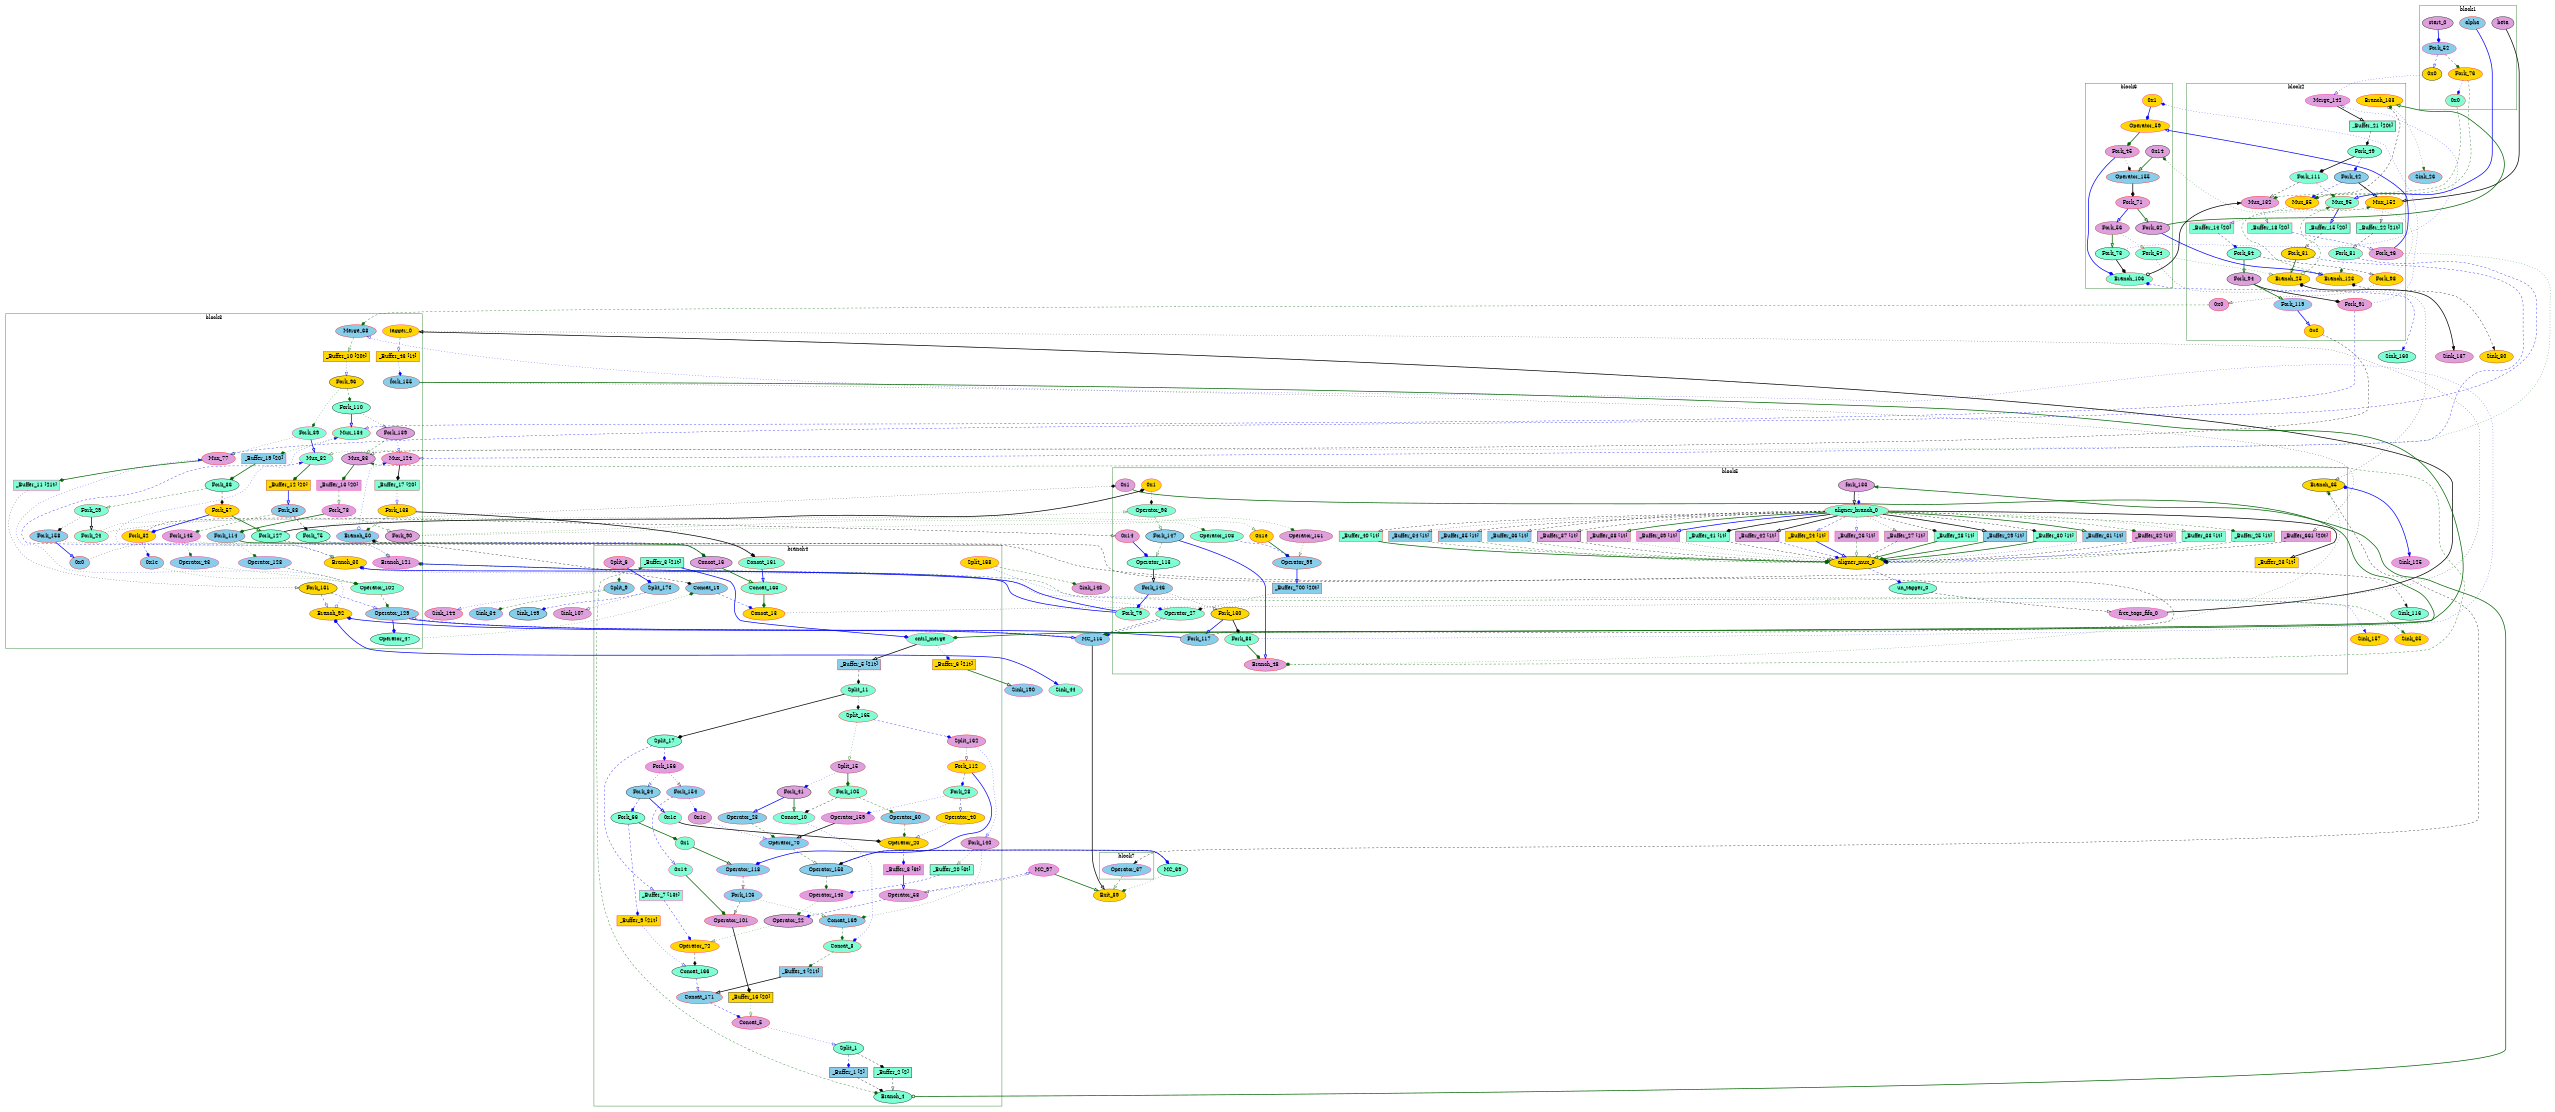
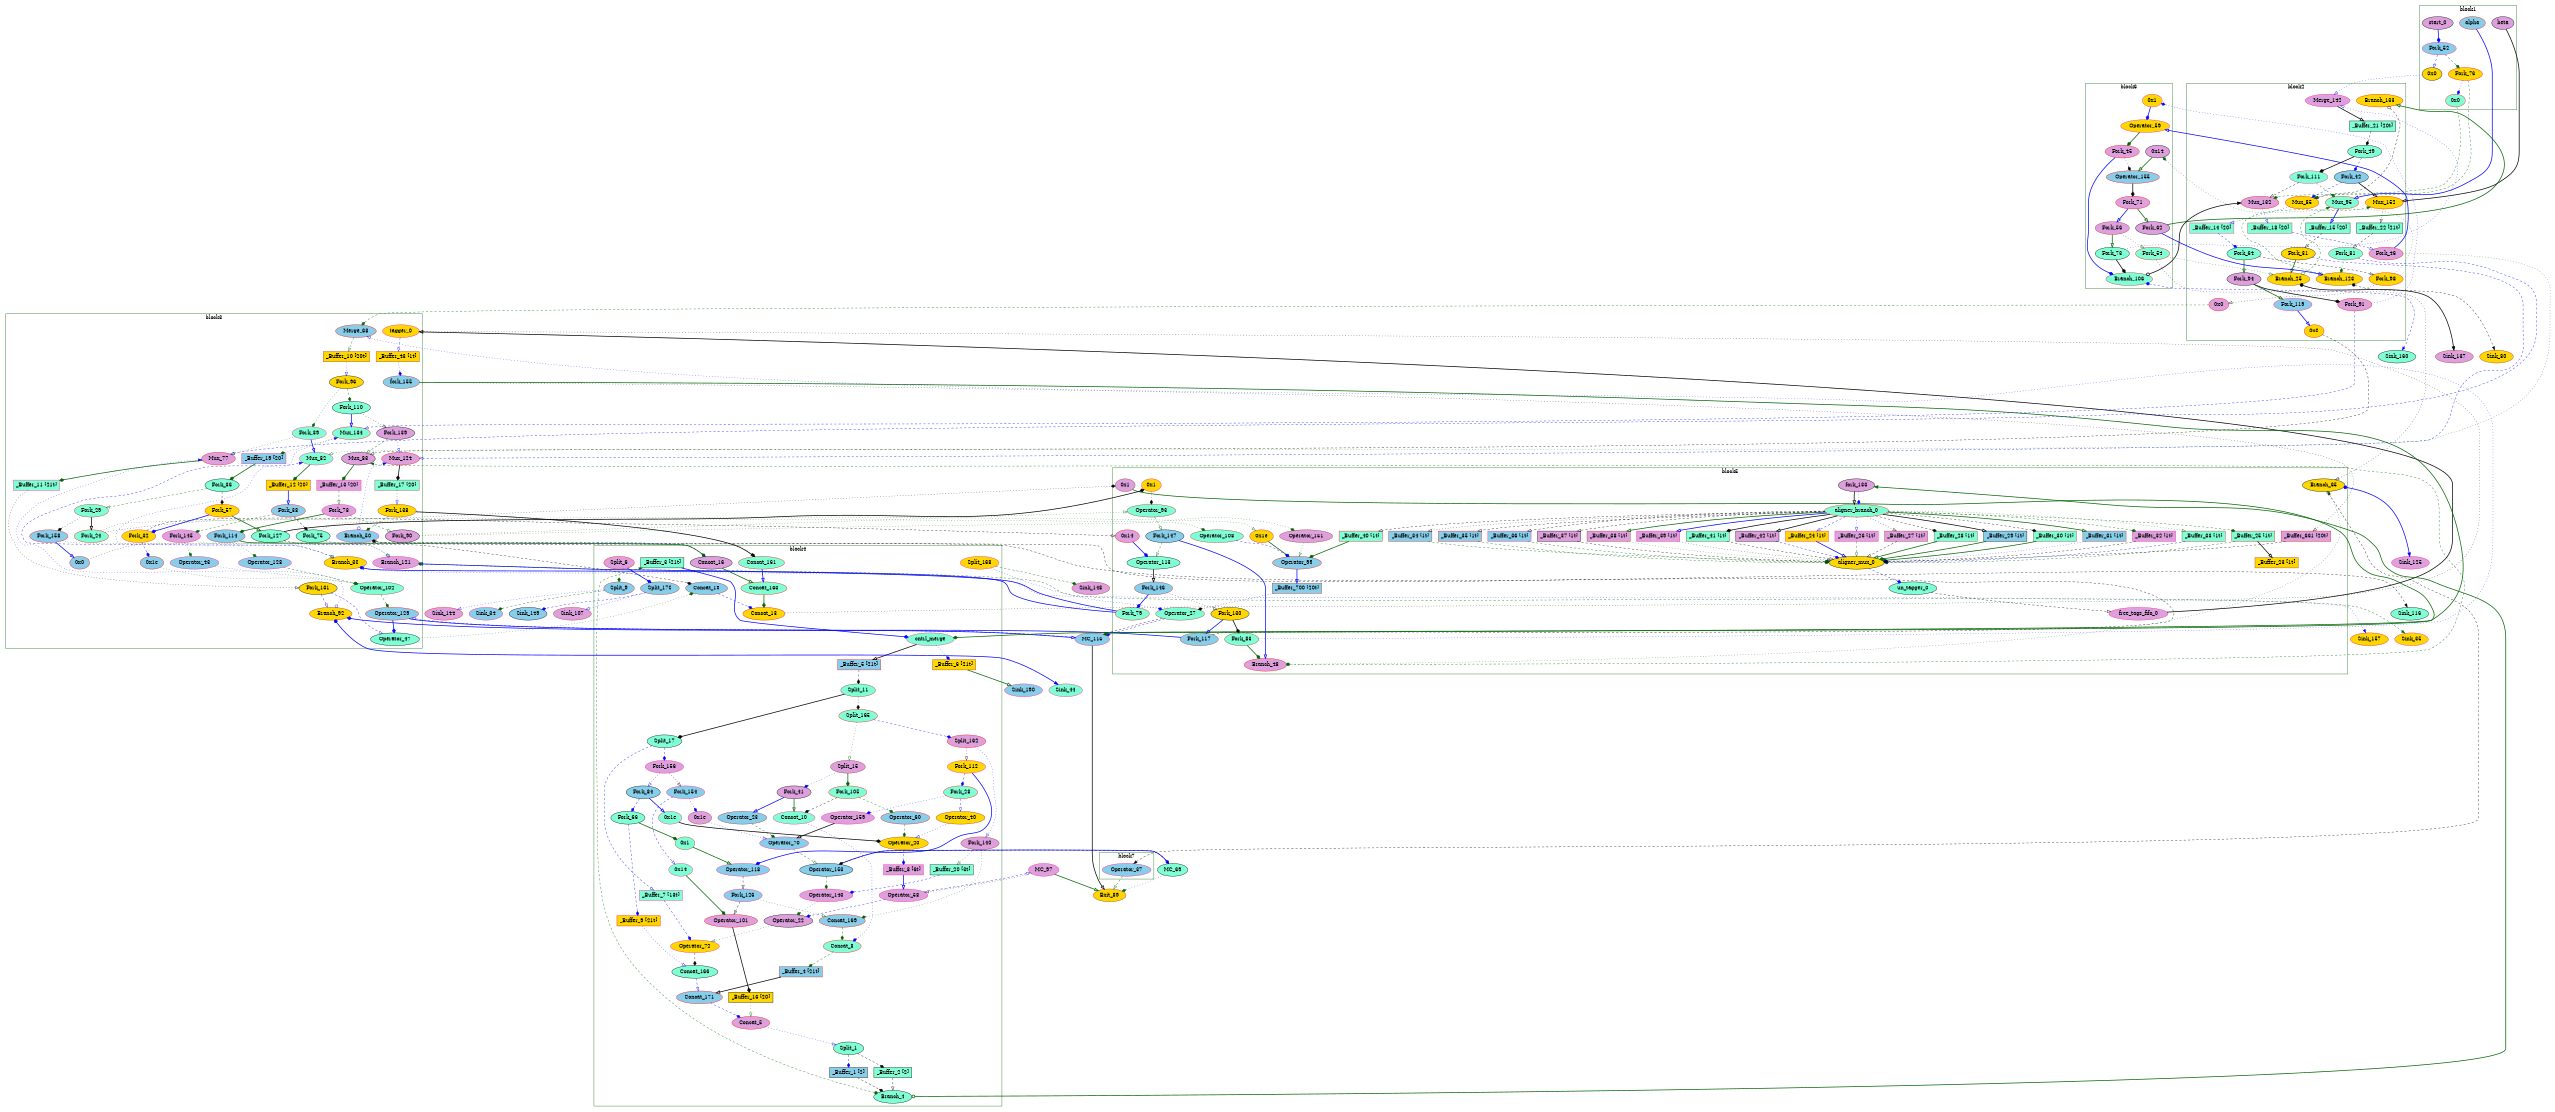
(2425, 177) -> none
(2140, 514) -> (2264, 548)
(798, 549) -> (798, 549)
(1557, 554) -> (1331, 549)
(352, 600) -> (357, 610)
